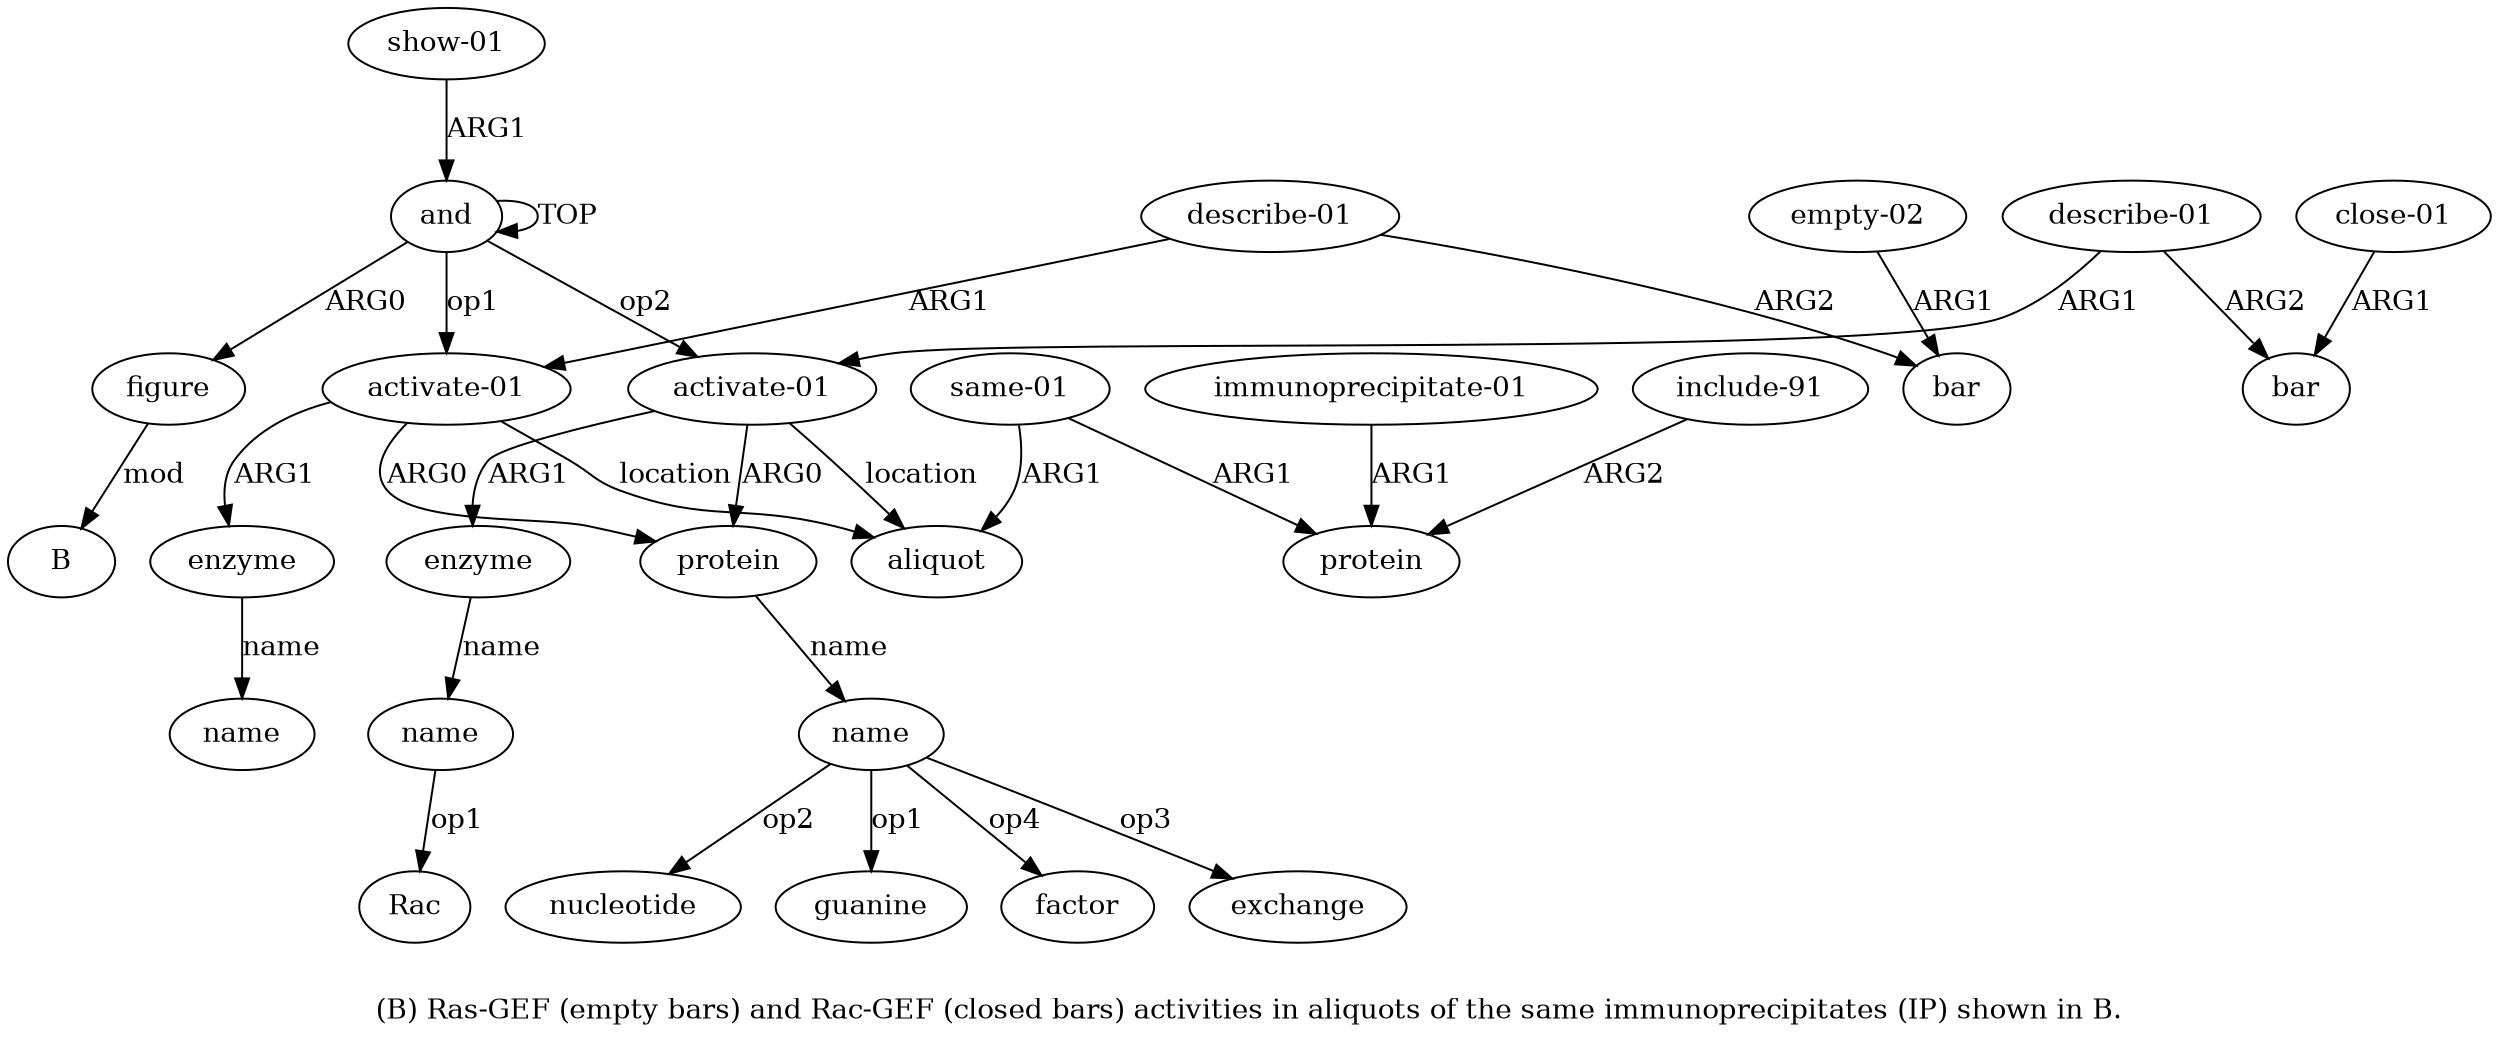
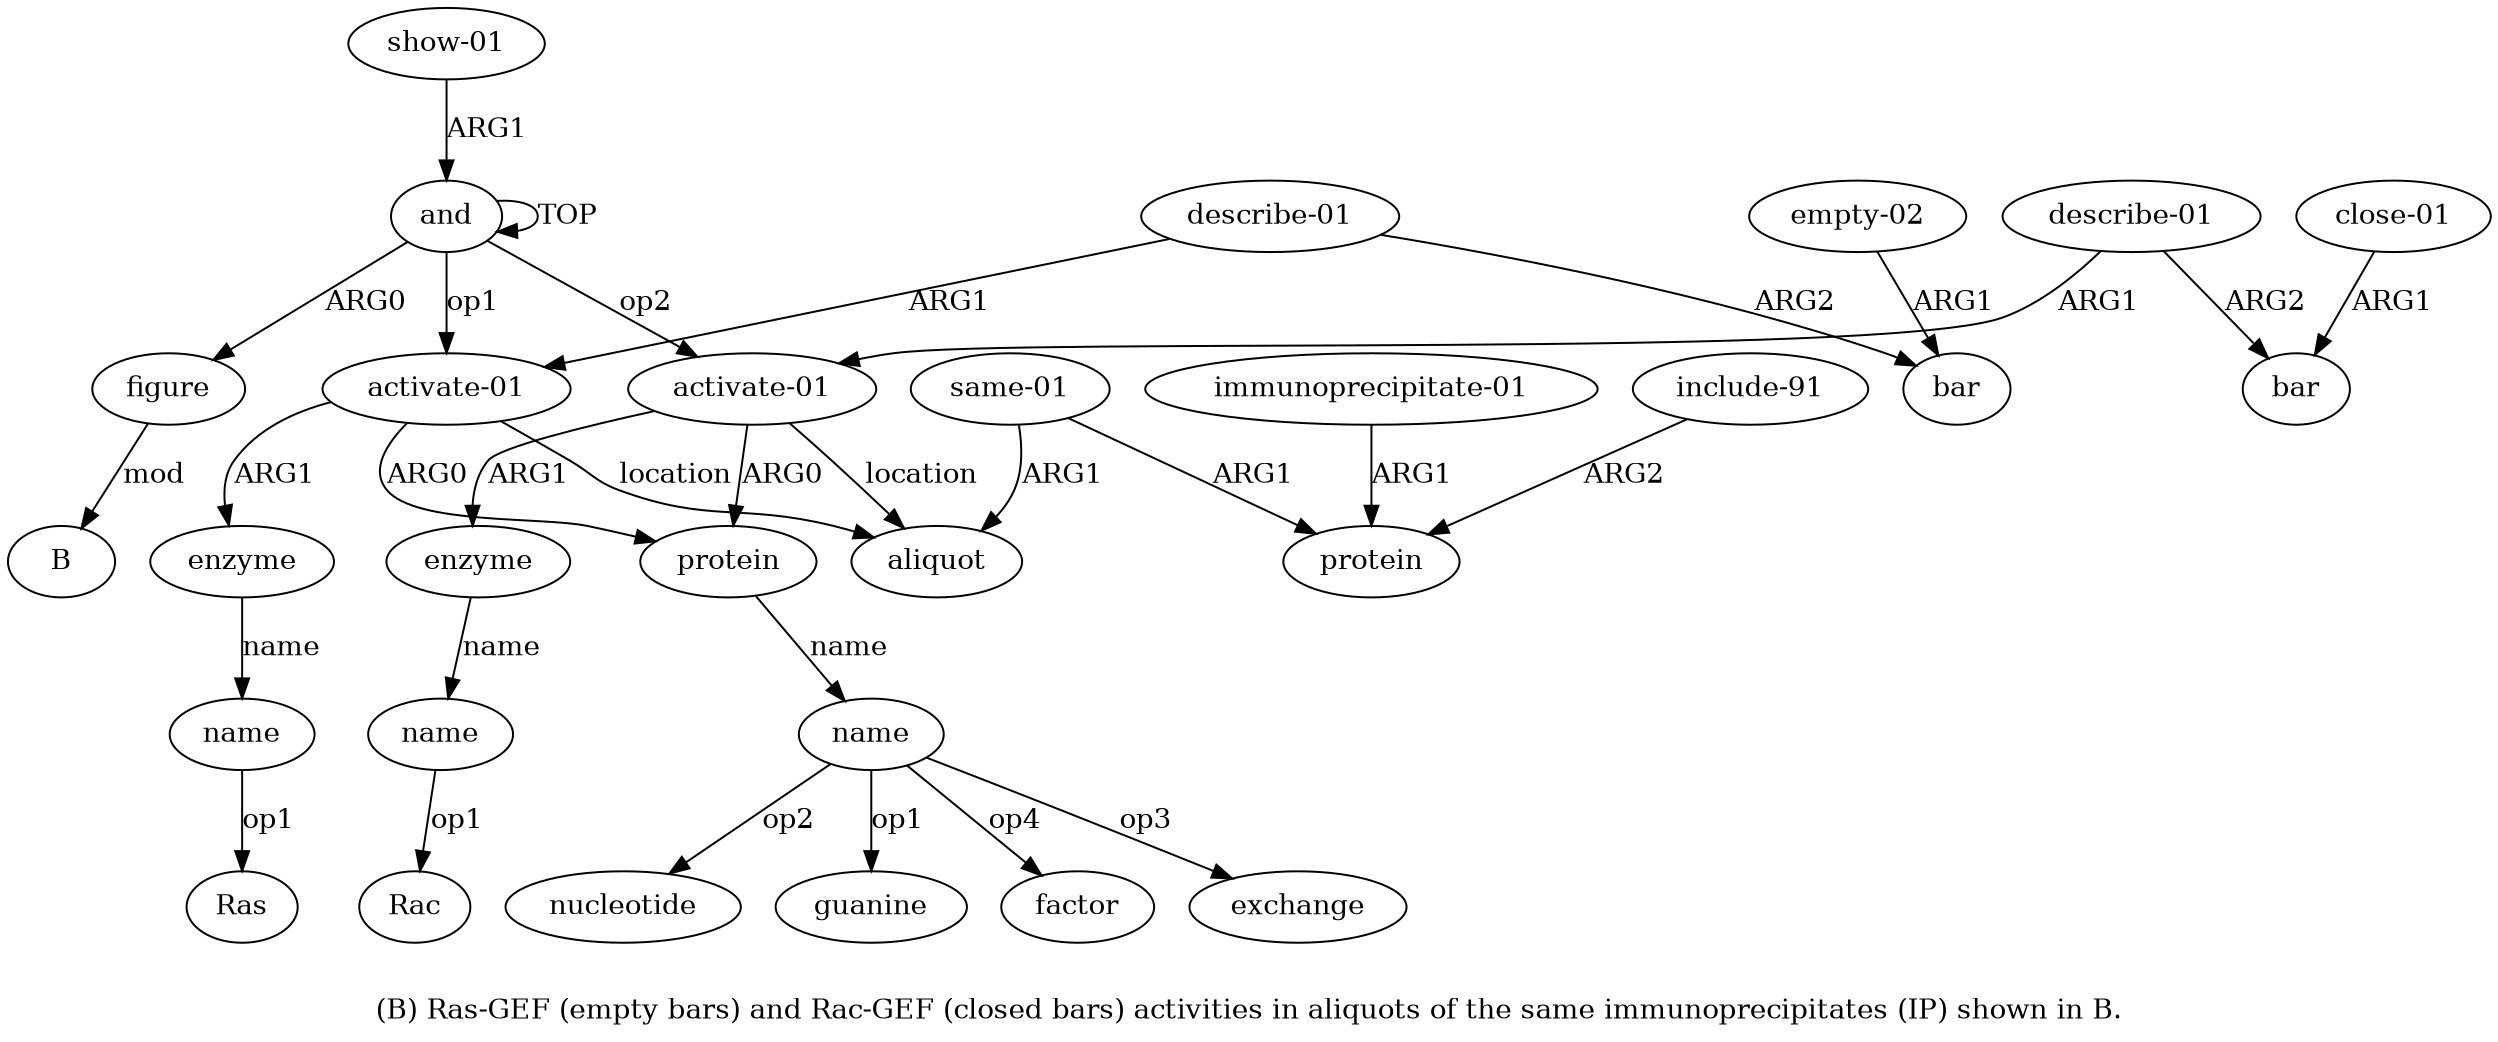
none -> (242, 907)
